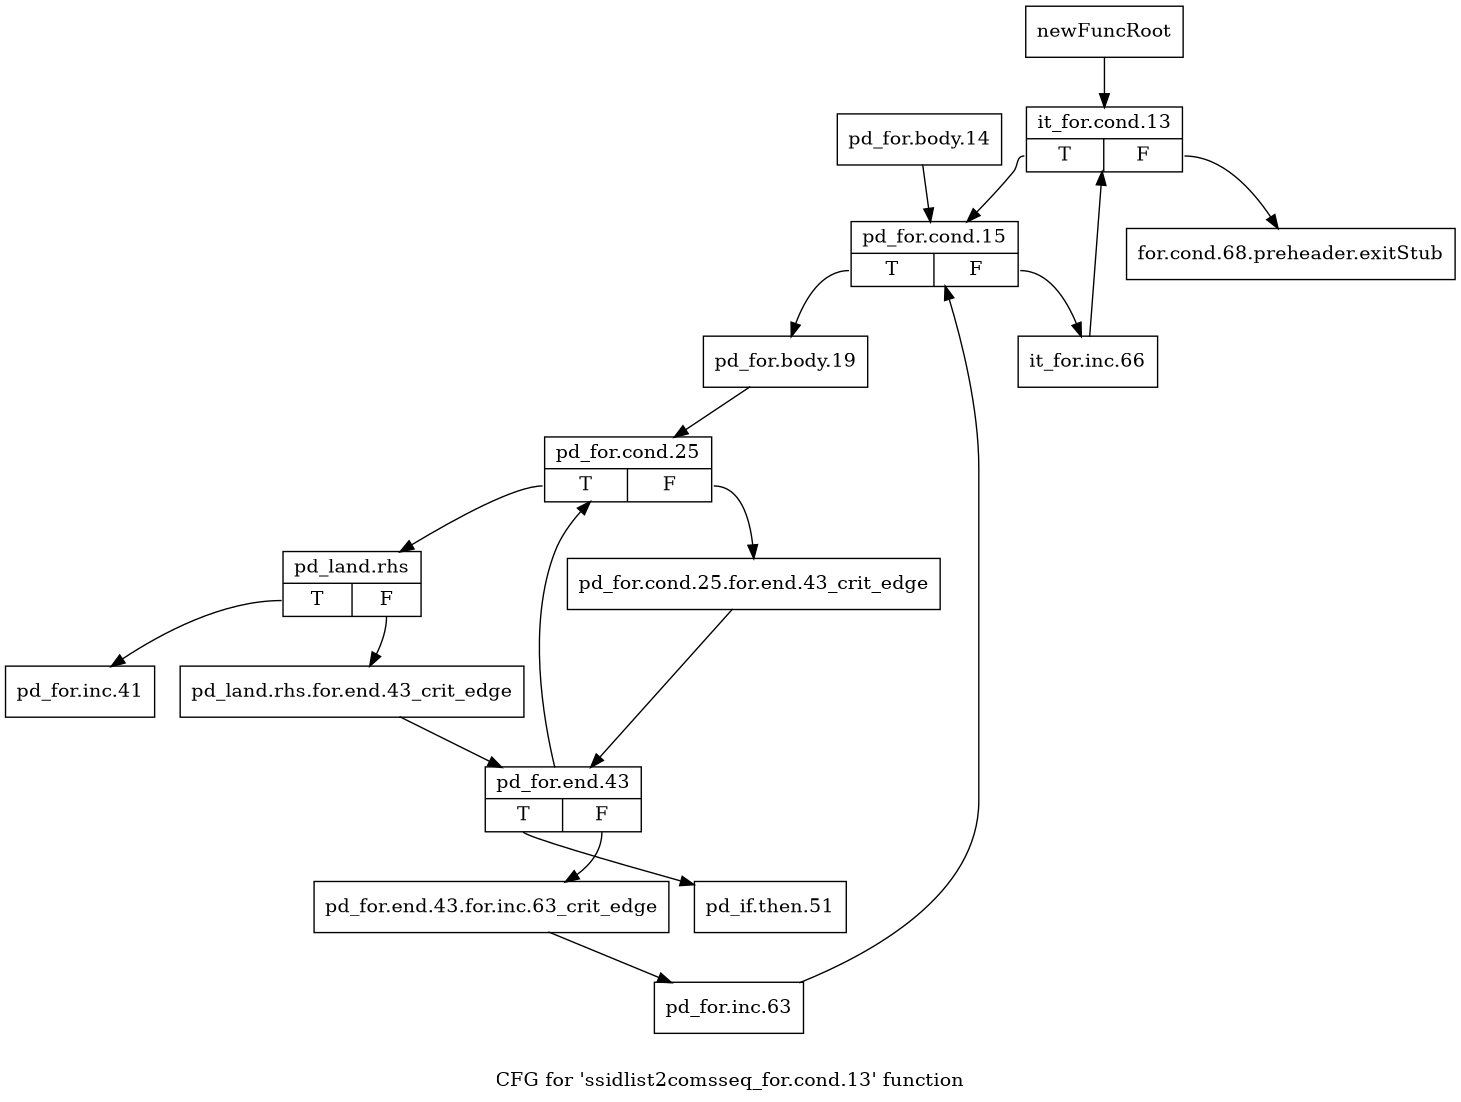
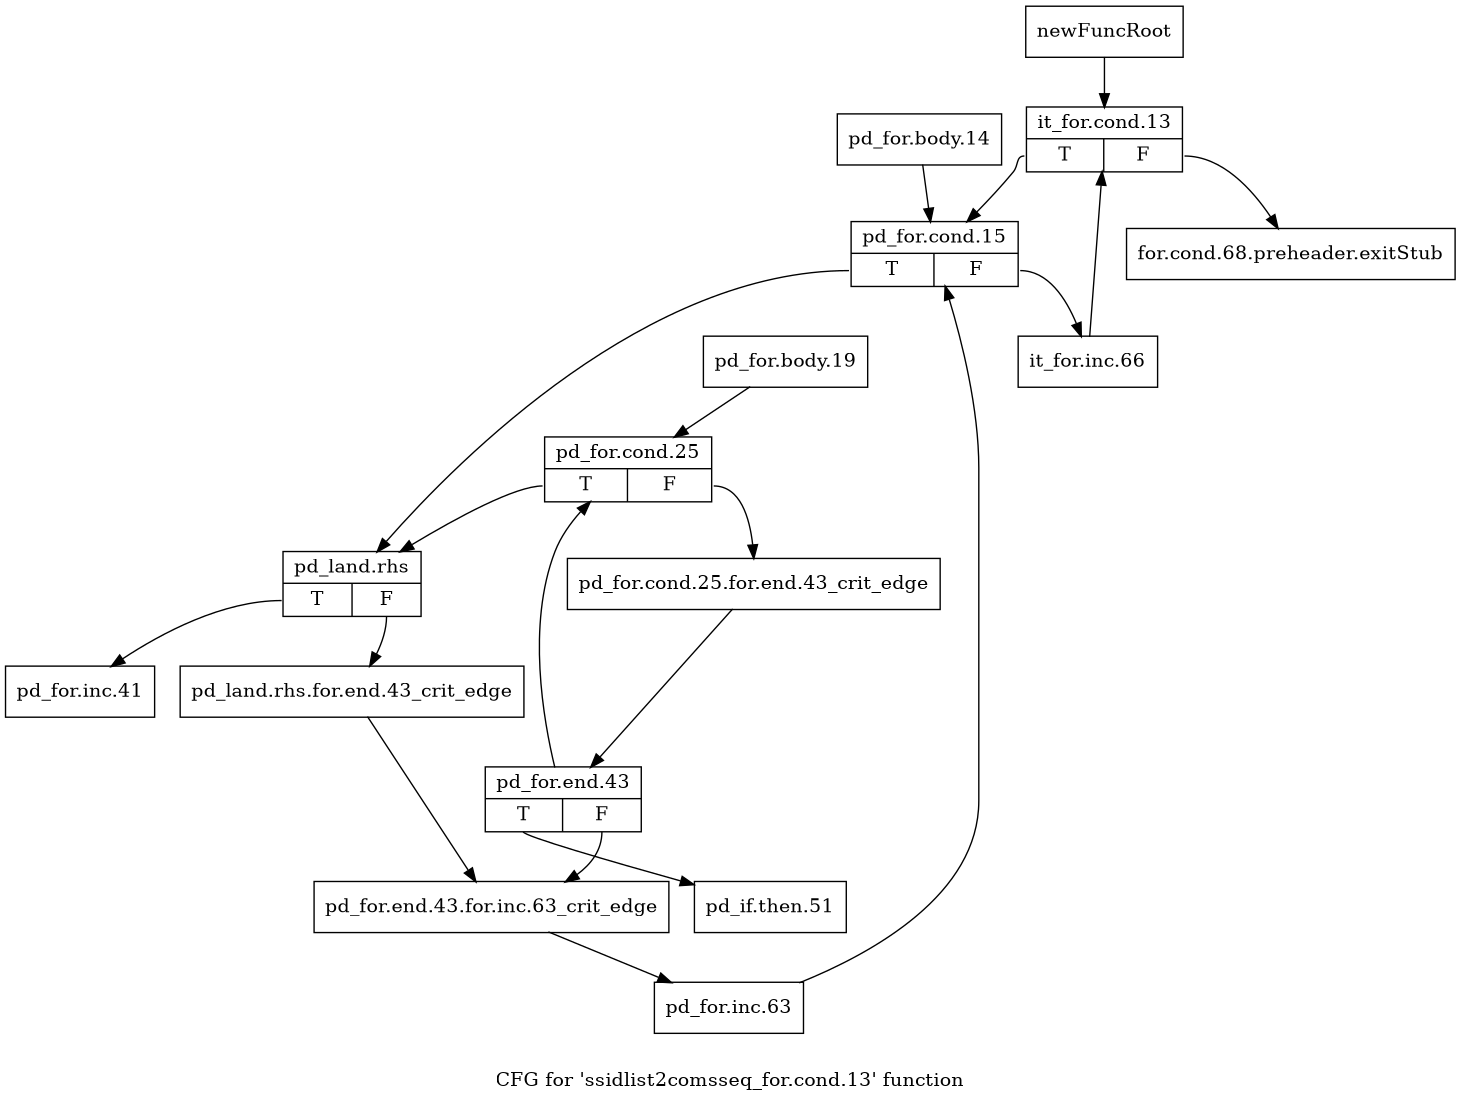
(815, 289) -> (593, 360)
(444, 739) -> (418, 793)
